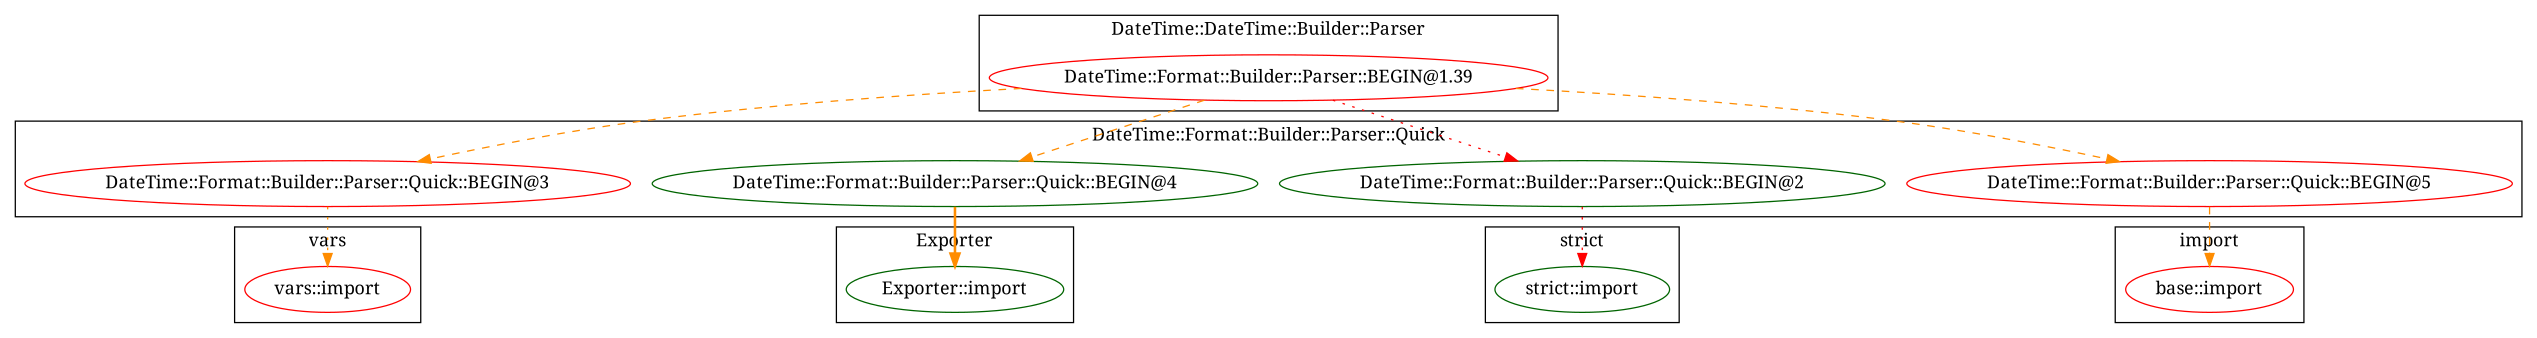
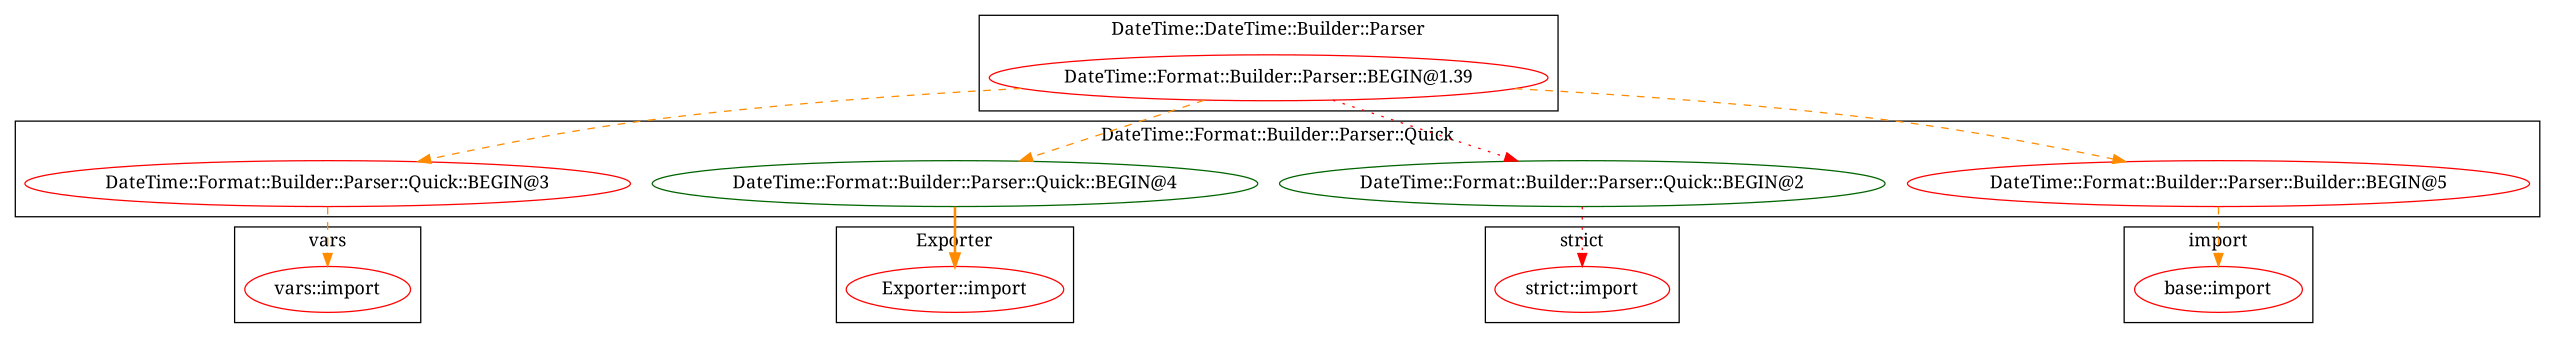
(2210, 184) -> (2218, 184)
(328, 235) -> (328, 235)
(955, 289) -> (955, 289)
(1582, 289) -> (1582, 289)
